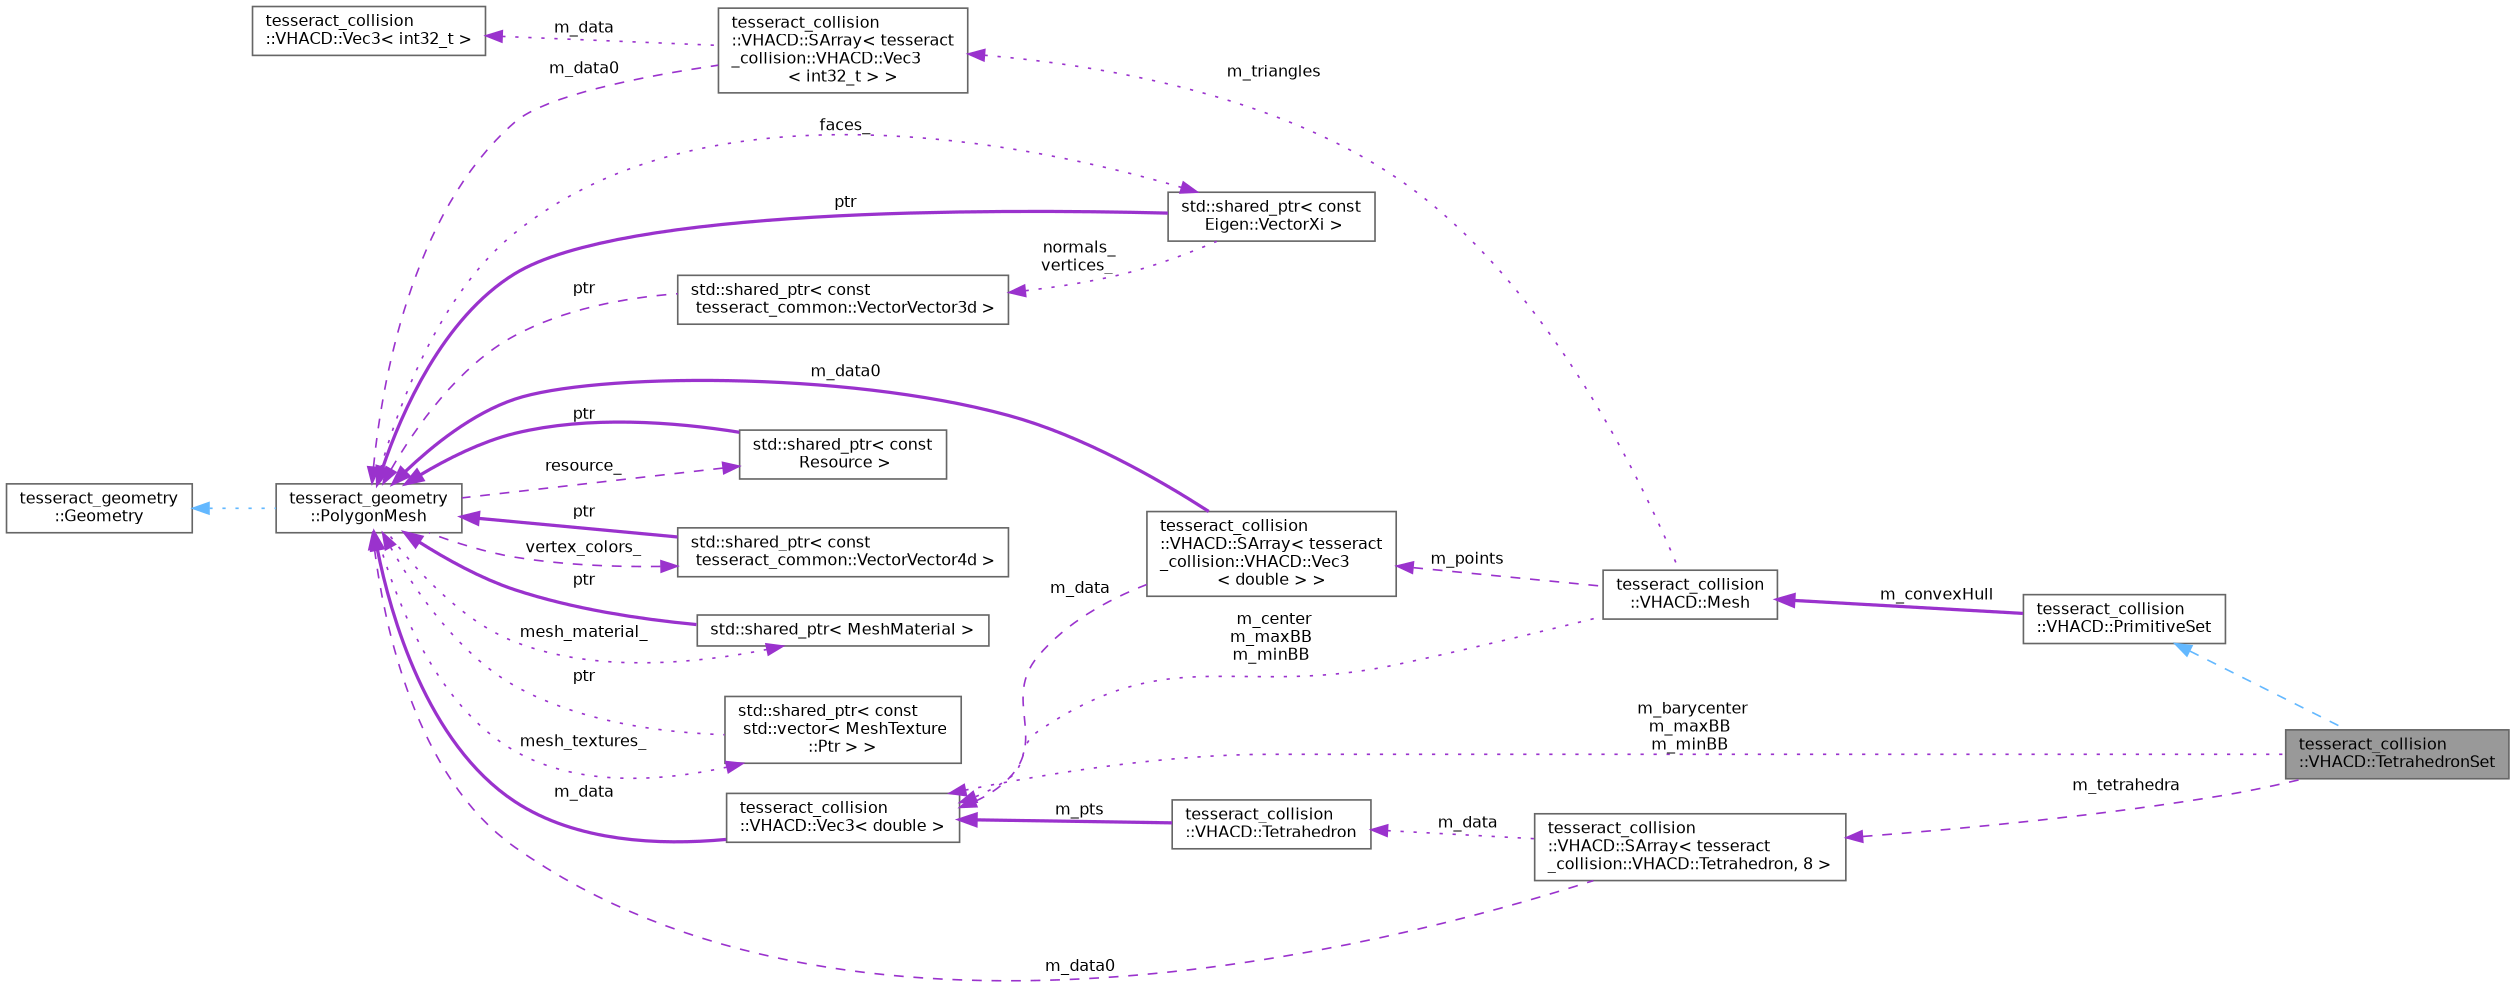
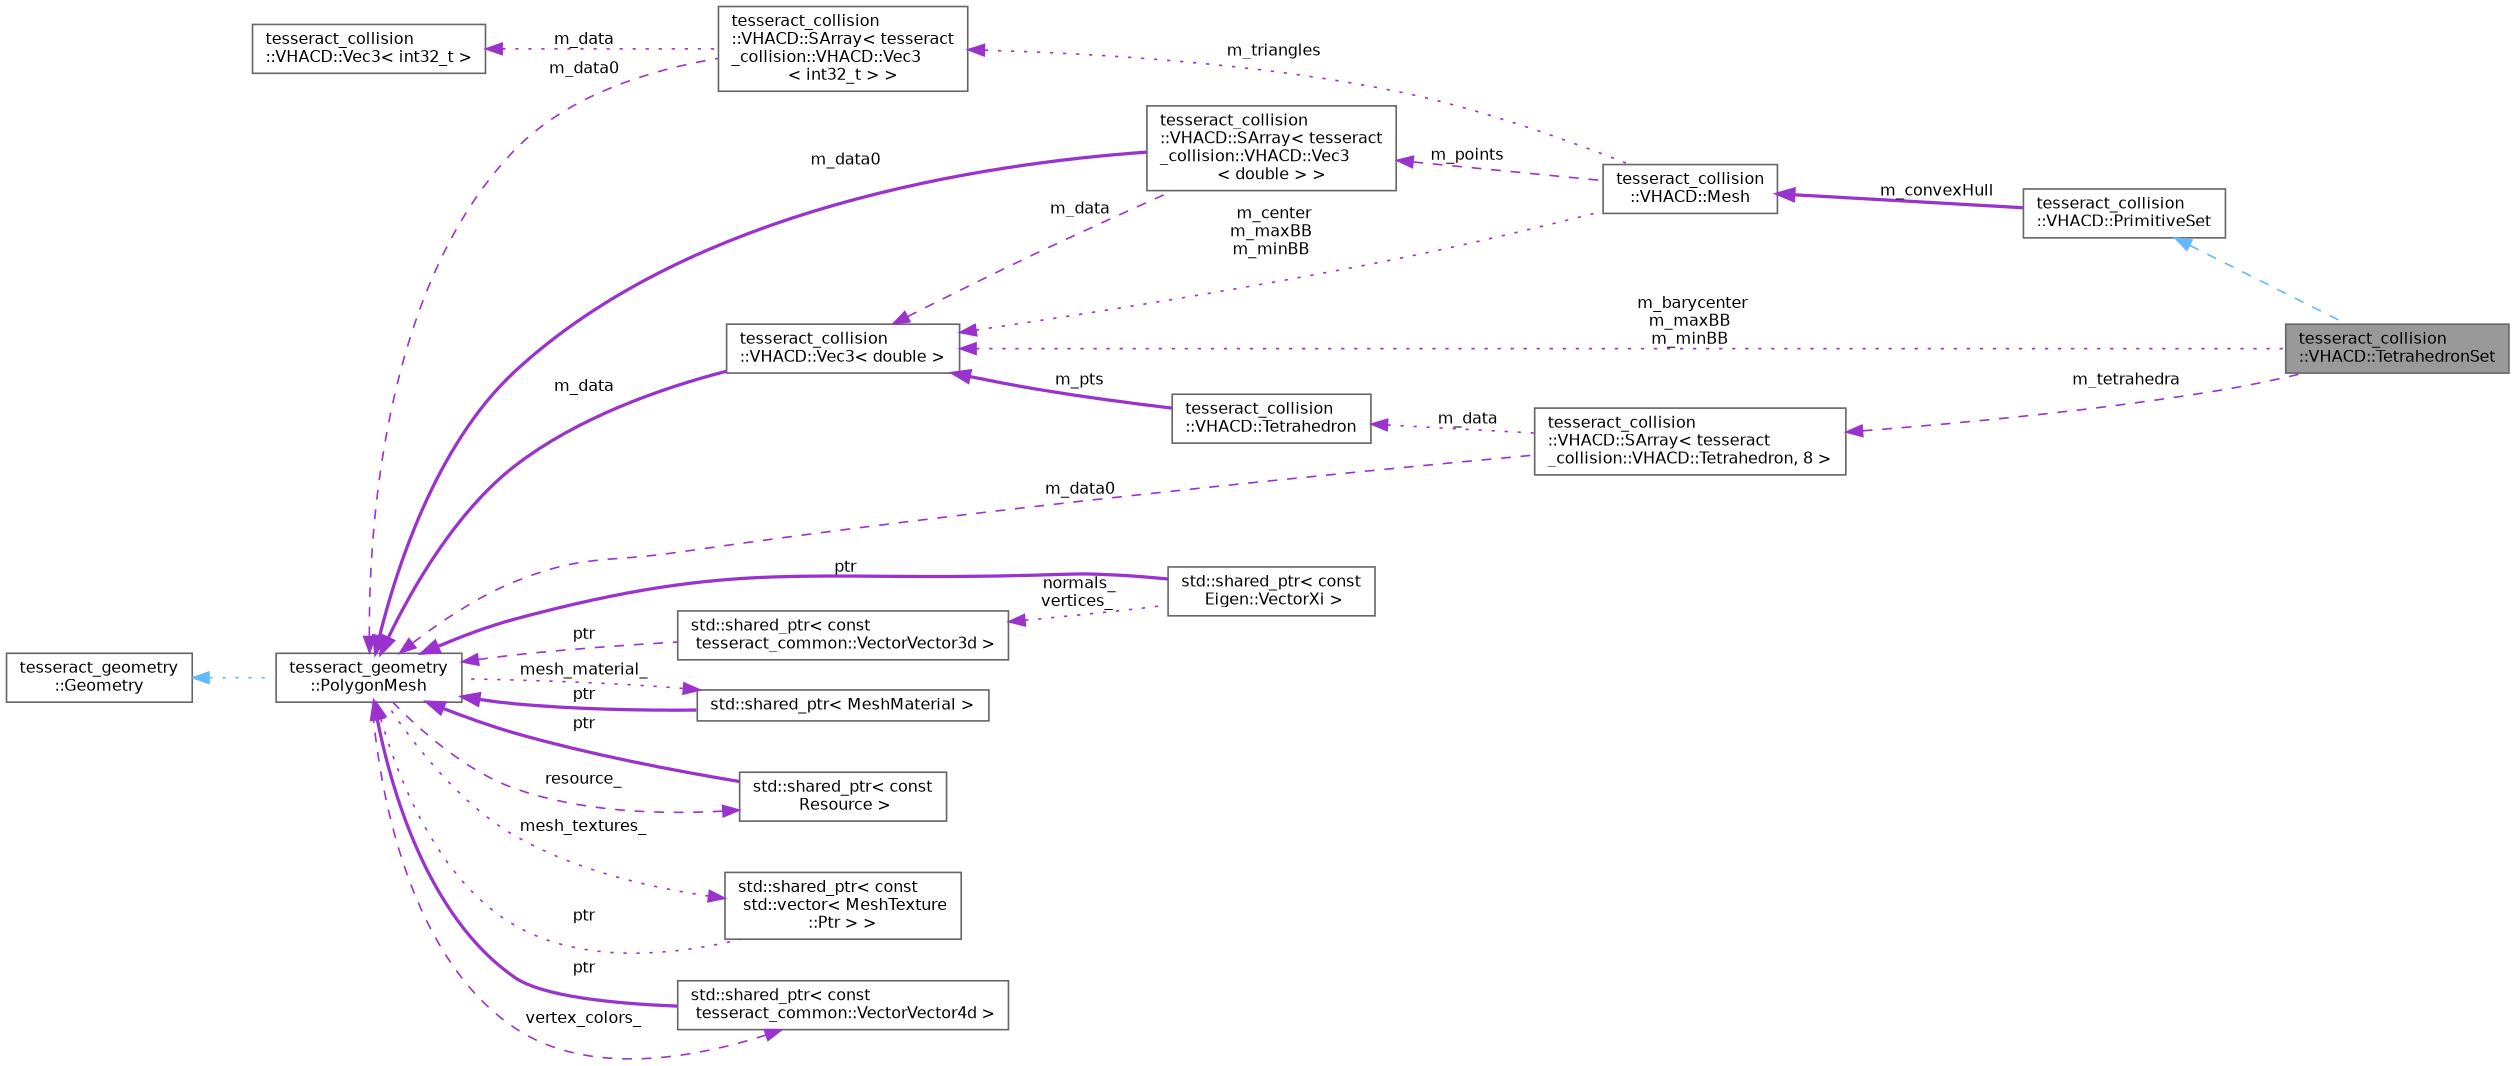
(696, 151) -> none
